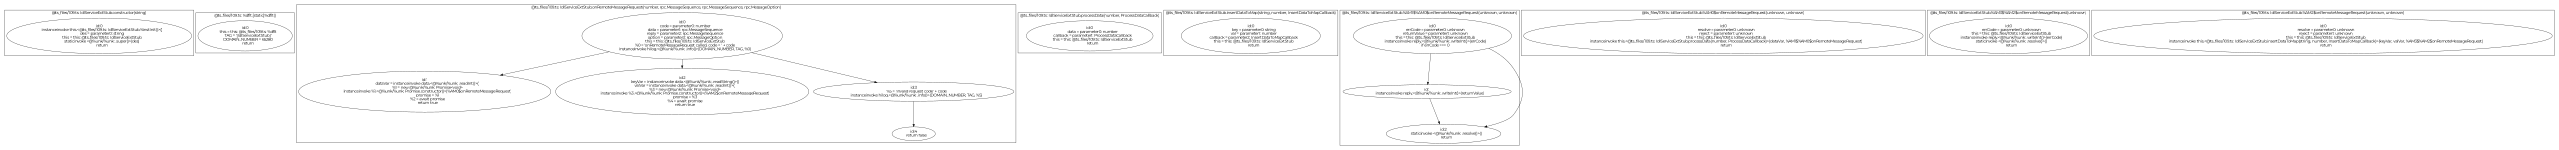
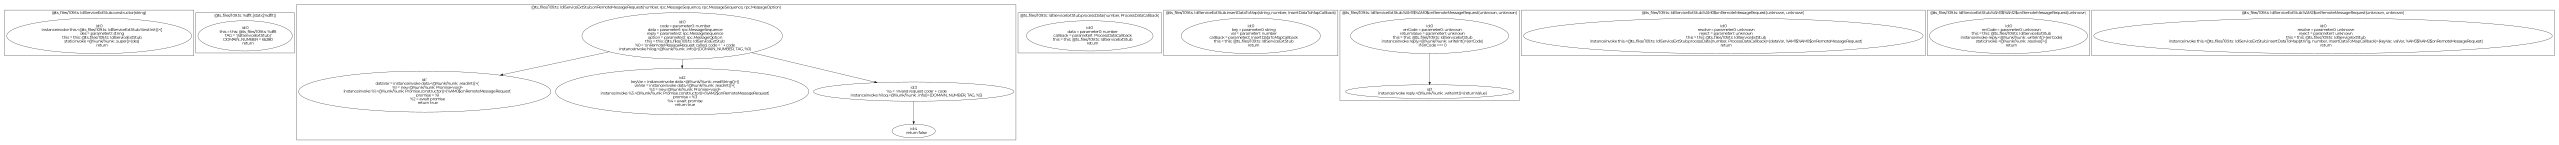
(1444, 134) -> none
